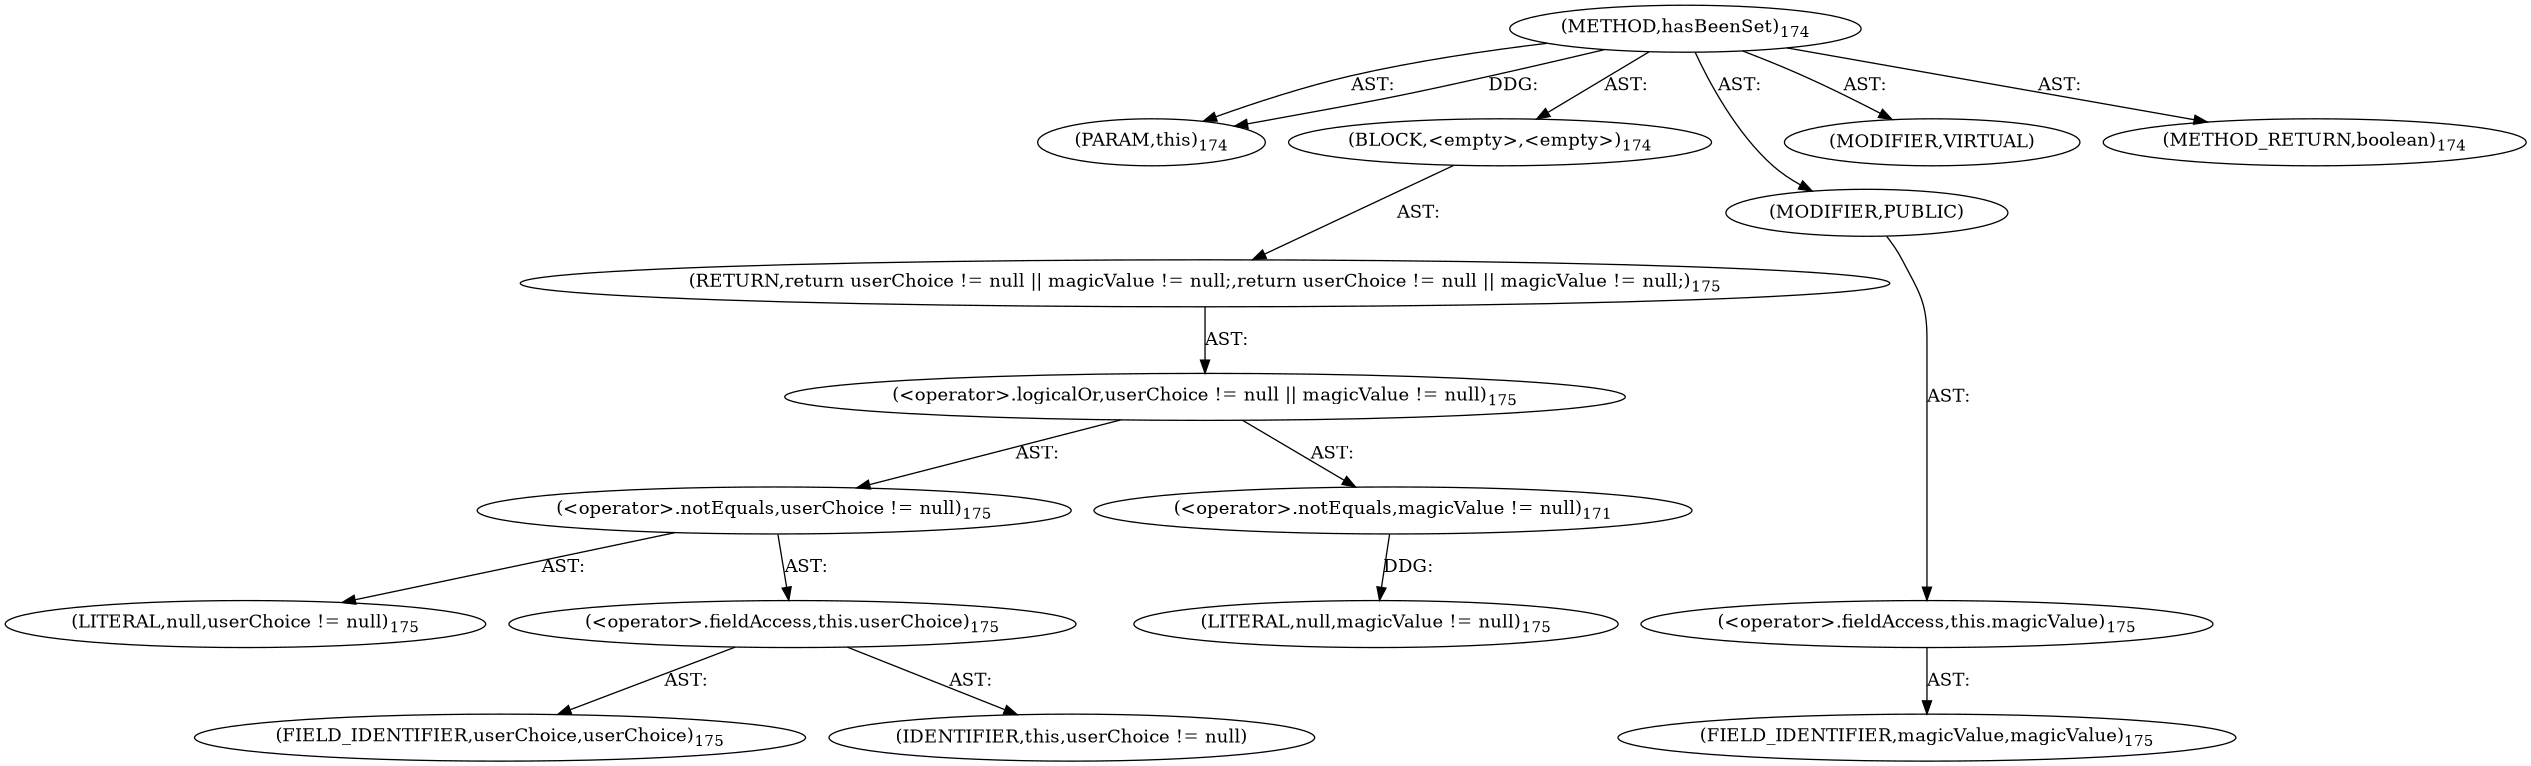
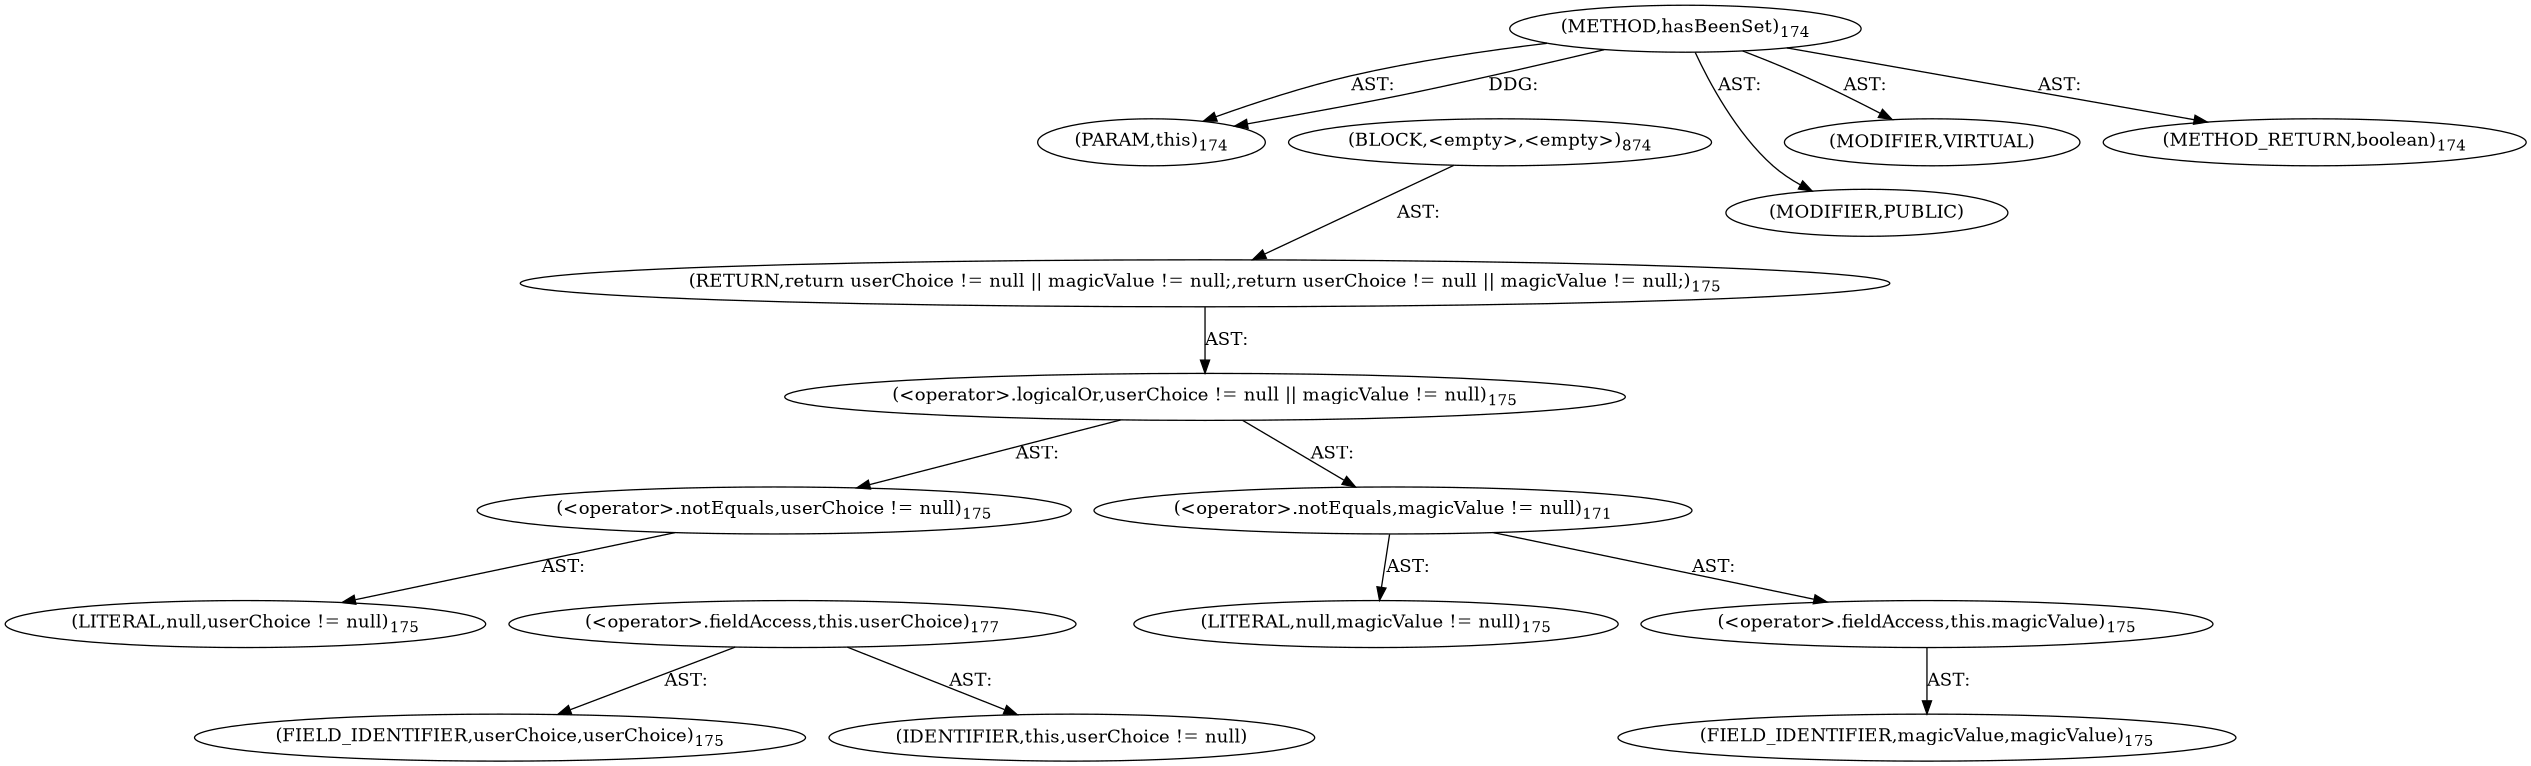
(1599, 82) -> none
(1637, 140) -> (1637, 140)
(1927, 407) -> (1654, 566)
(782, 561) -> none
(1411, 567) -> (1411, 567)
(985, 622) -> (985, 622)
